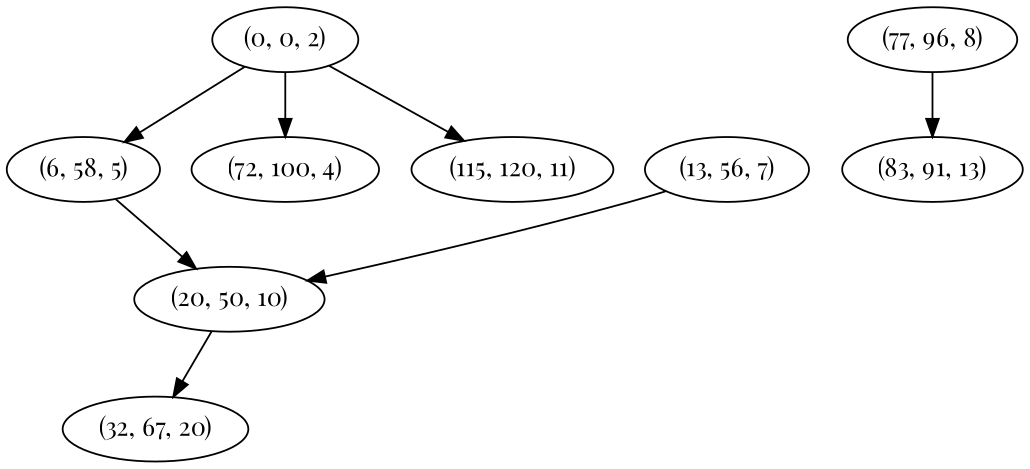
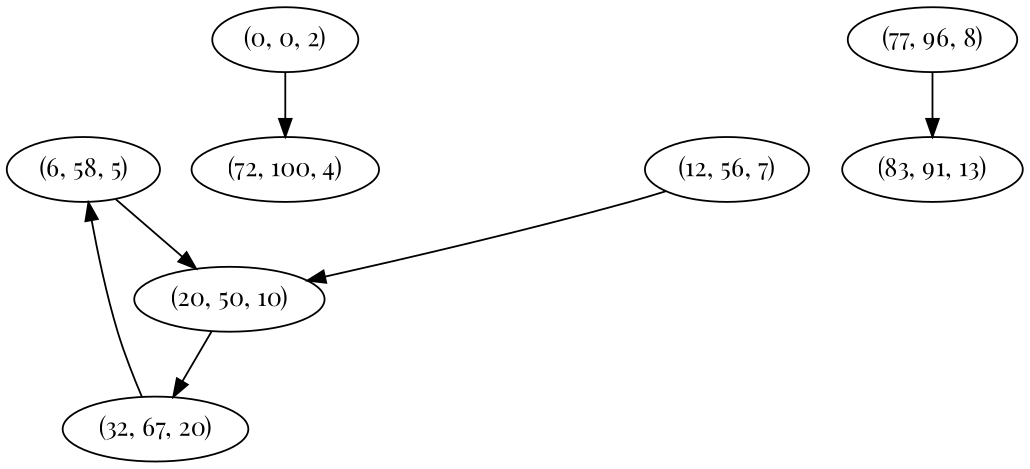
(192, 99) -> (112, 310)
(512, 169) -> none
(727, 169) -> (727, 169)
